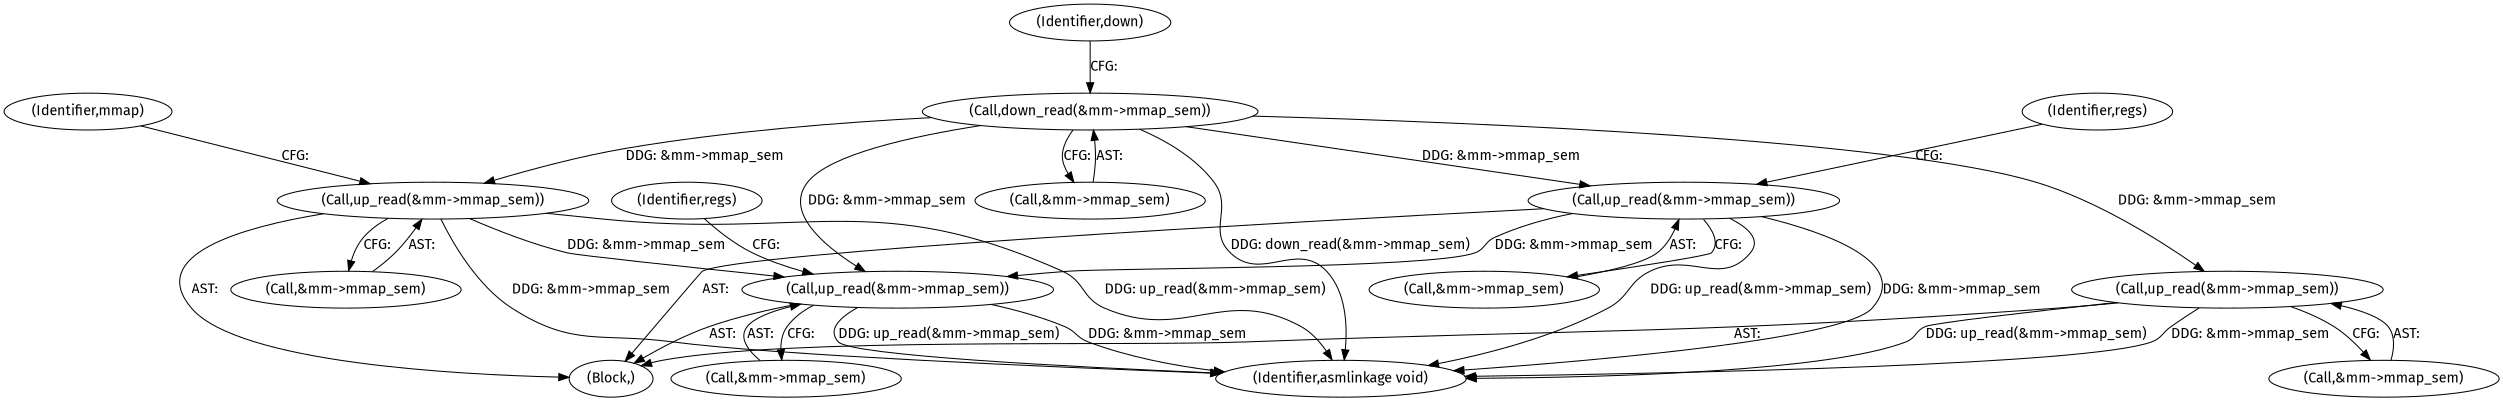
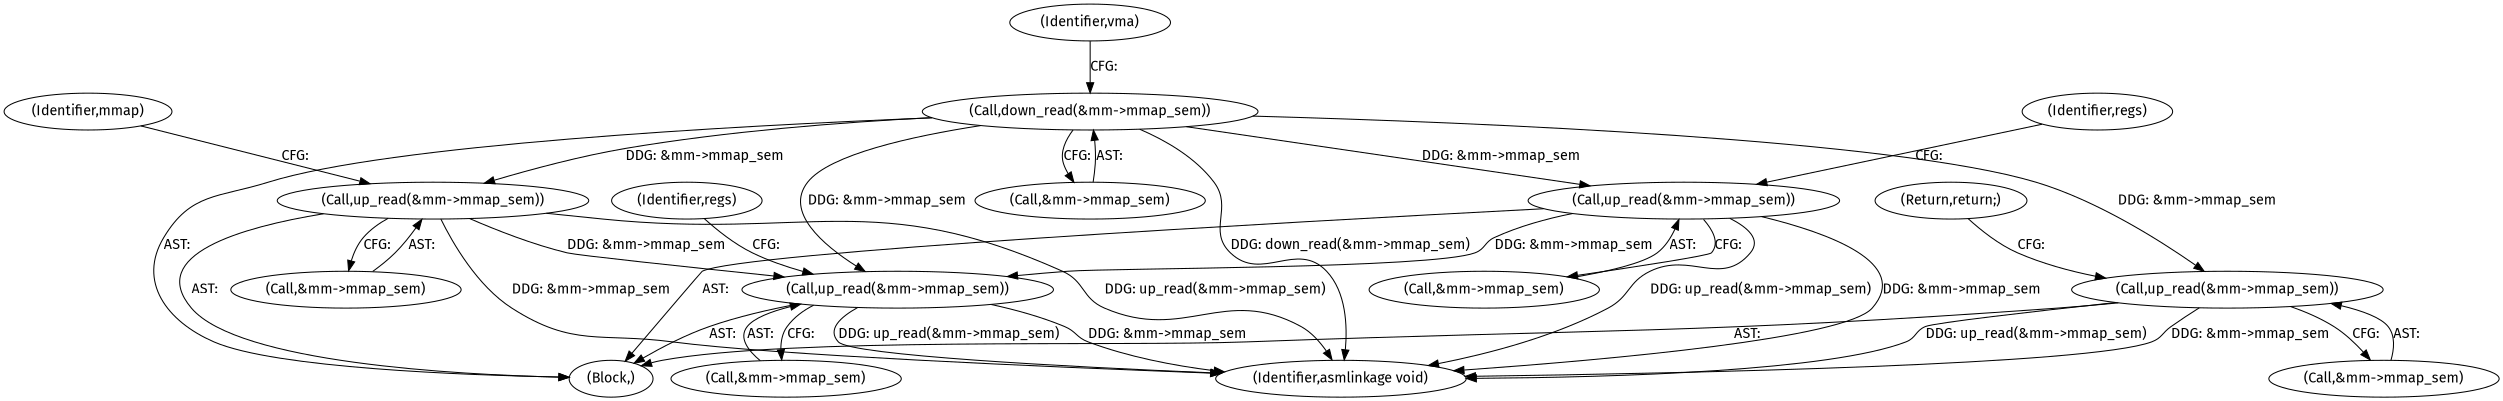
(1090, 23) -> (1090, 23)
none -> (299, 175)
none -> (1951, 201)
